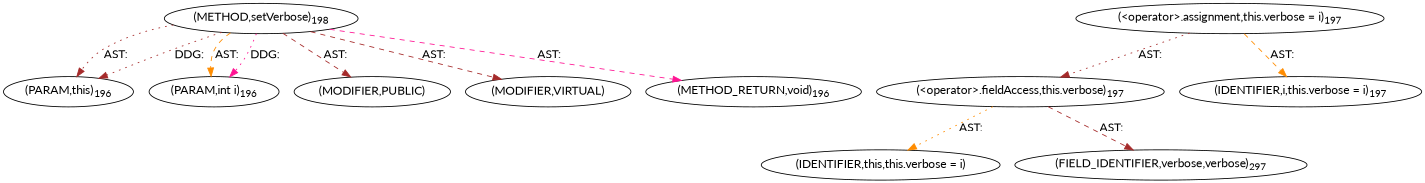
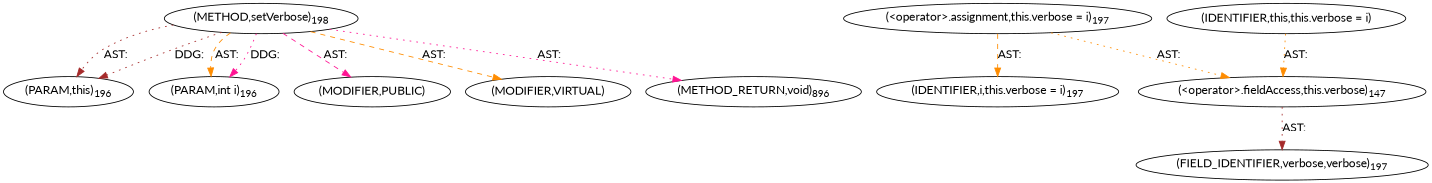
(313, 53) -> (313, 53)
(402, 54) -> (402, 54)
(501, 54) -> (501, 54)
(1129, 54) -> (1136, 54)
(821, 90) -> (821, 90)
(1115, 90) -> (1377, 90)
(954, 126) -> (1284, 51)
(1087, 126) -> (1282, 124)
(1258, 164) -> (1379, 164)
